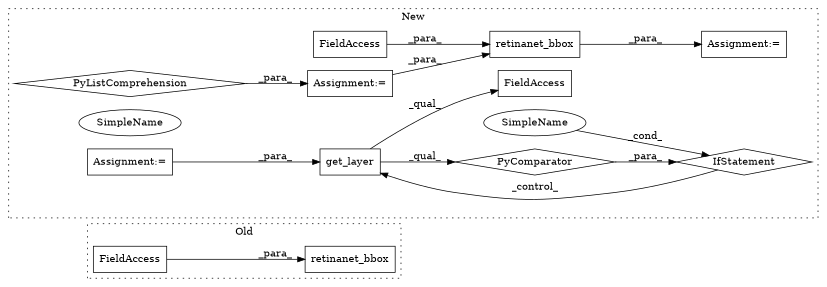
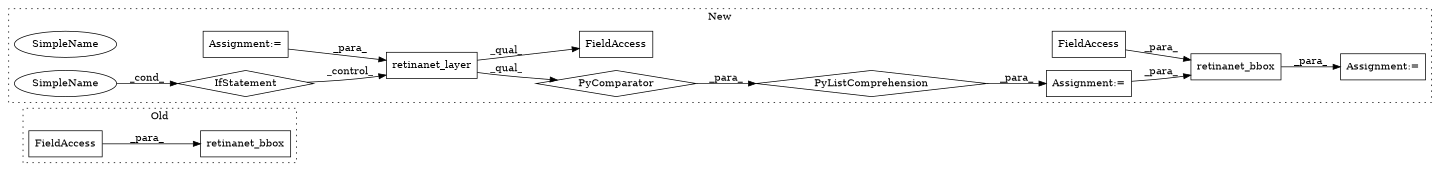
(350, 162) -> (432, 65)
(642, 162) -> (722, 84)
